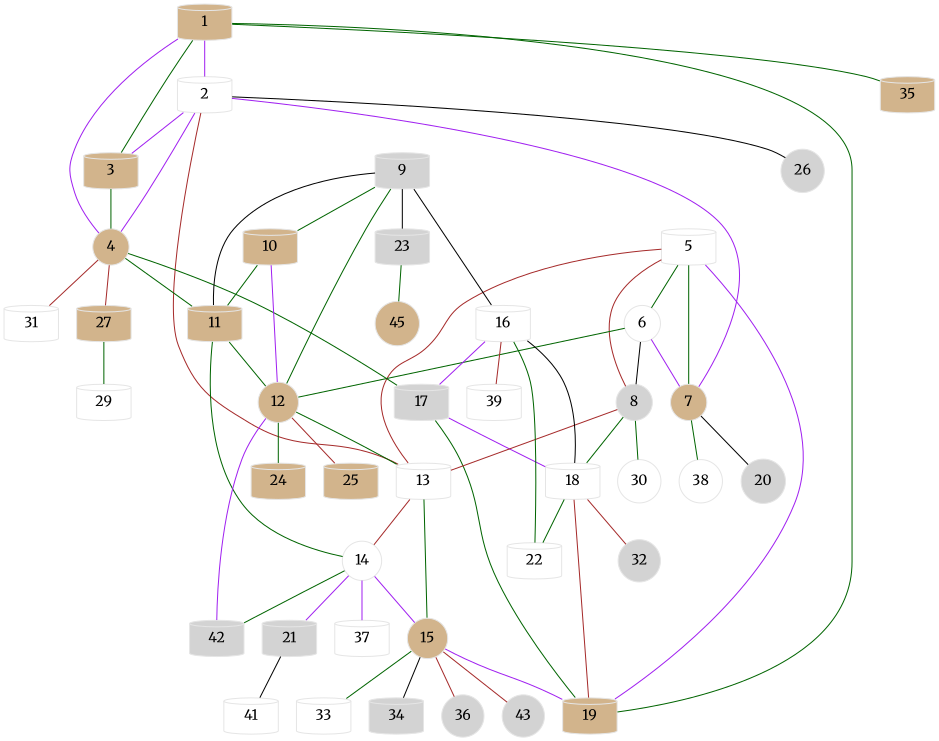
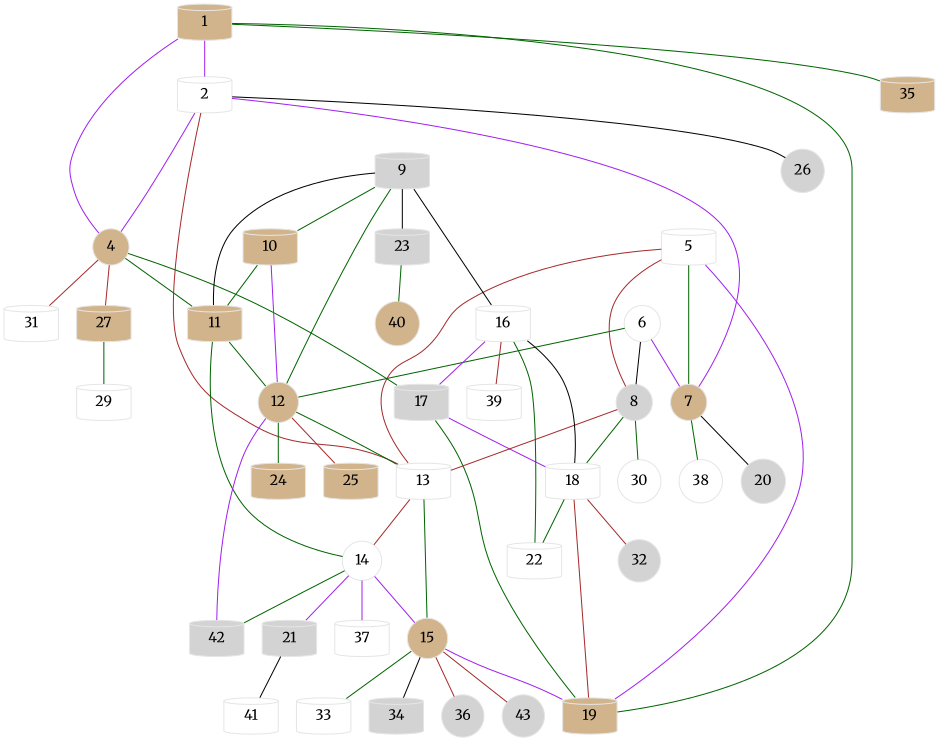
(111, 171) -> none
(665, 287) -> none
(397, 324) -> (397, 324)
